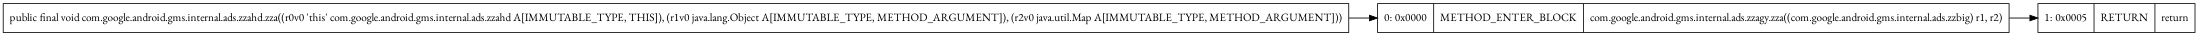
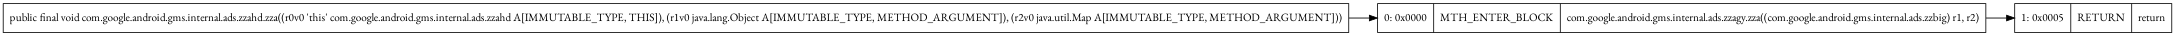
(1509, 18) -> (1497, 18)
